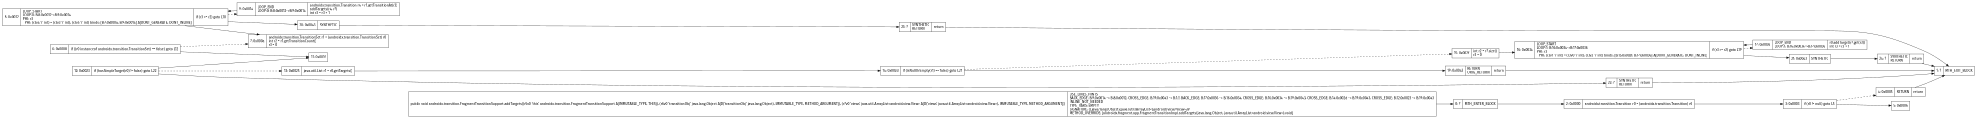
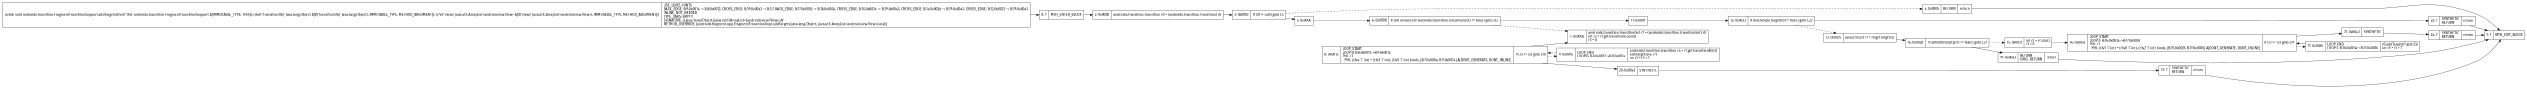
none -> (1340, 21)
(232, 63) -> (1687, 21)
